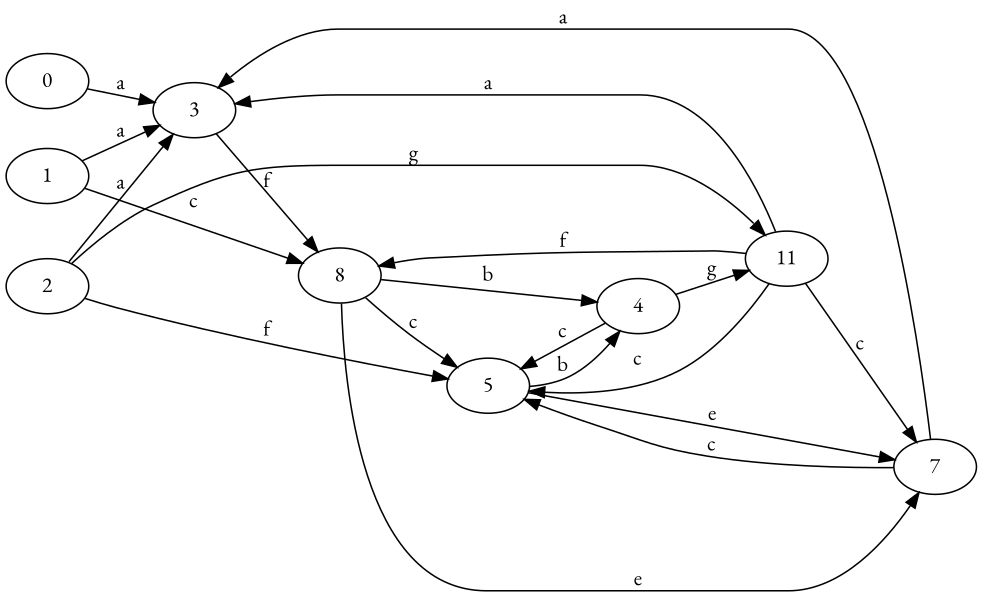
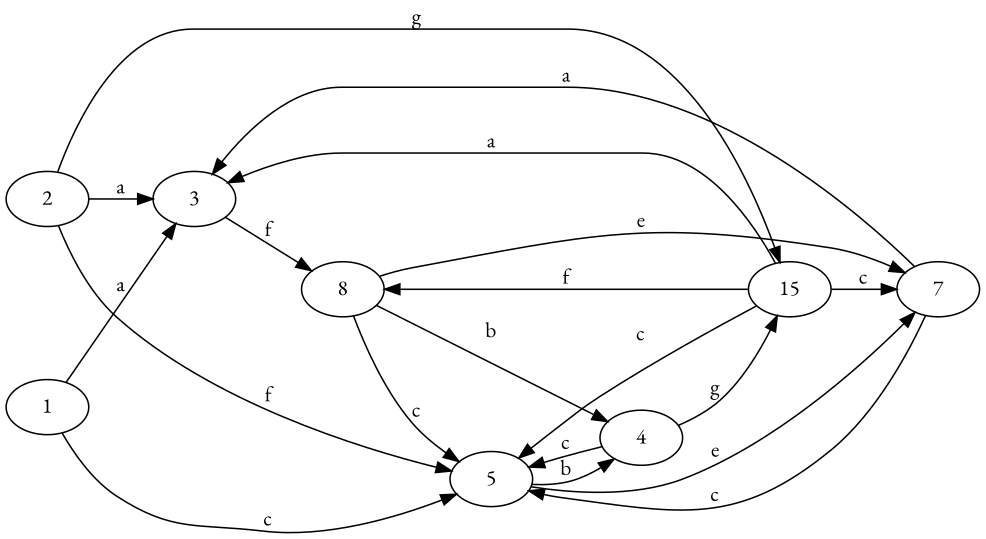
(47, 81) -> none
(187, 223) -> (236, 529)
(787, 259) -> (790, 289)
